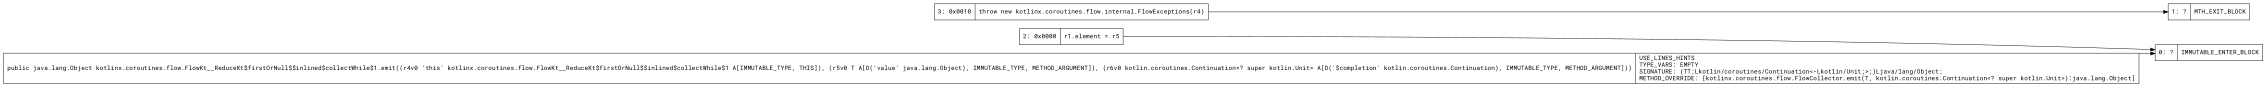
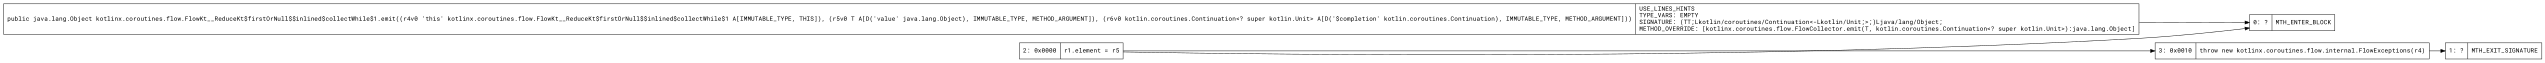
(2220, 12) -> (2505, 51)
none -> (1637, 51)
(2220, 52) -> (2303, 22)
